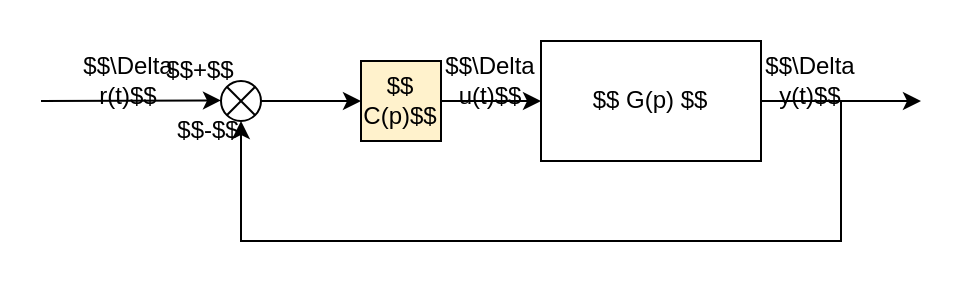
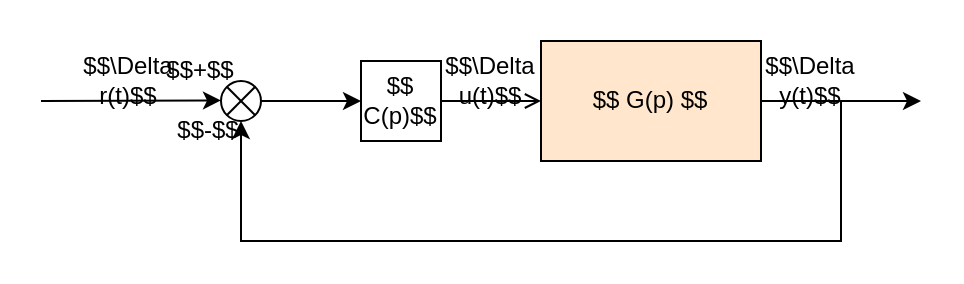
(401, 101) -> (401, 101)
(526, 101) -> (528, 101)
(651, 101) -> (651, 101)
